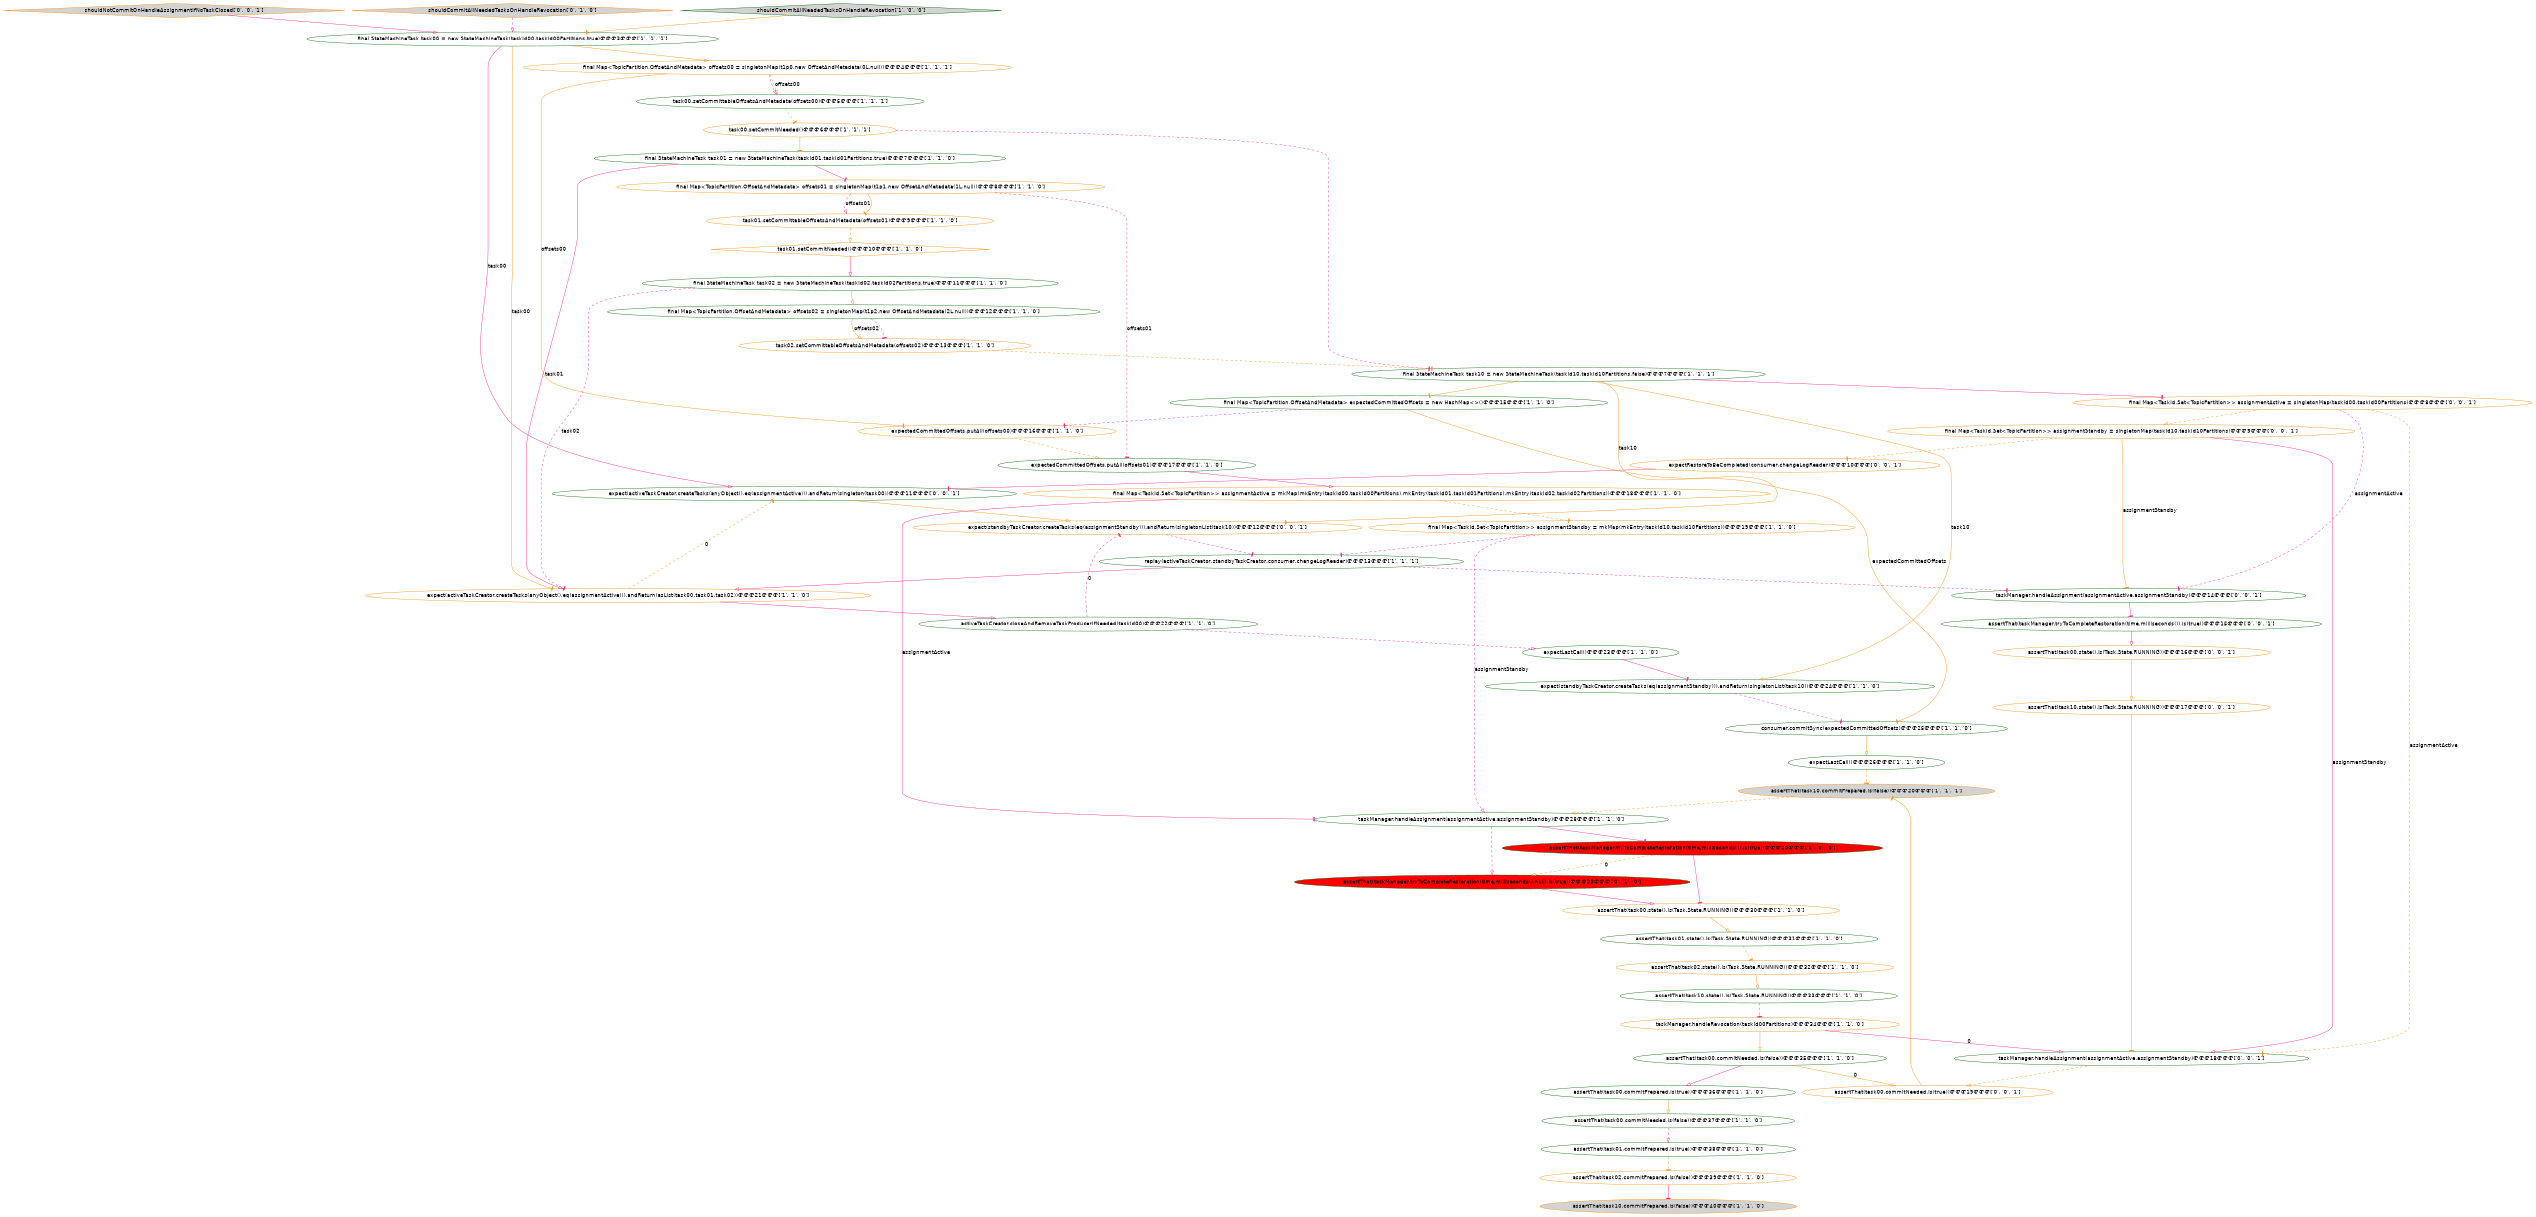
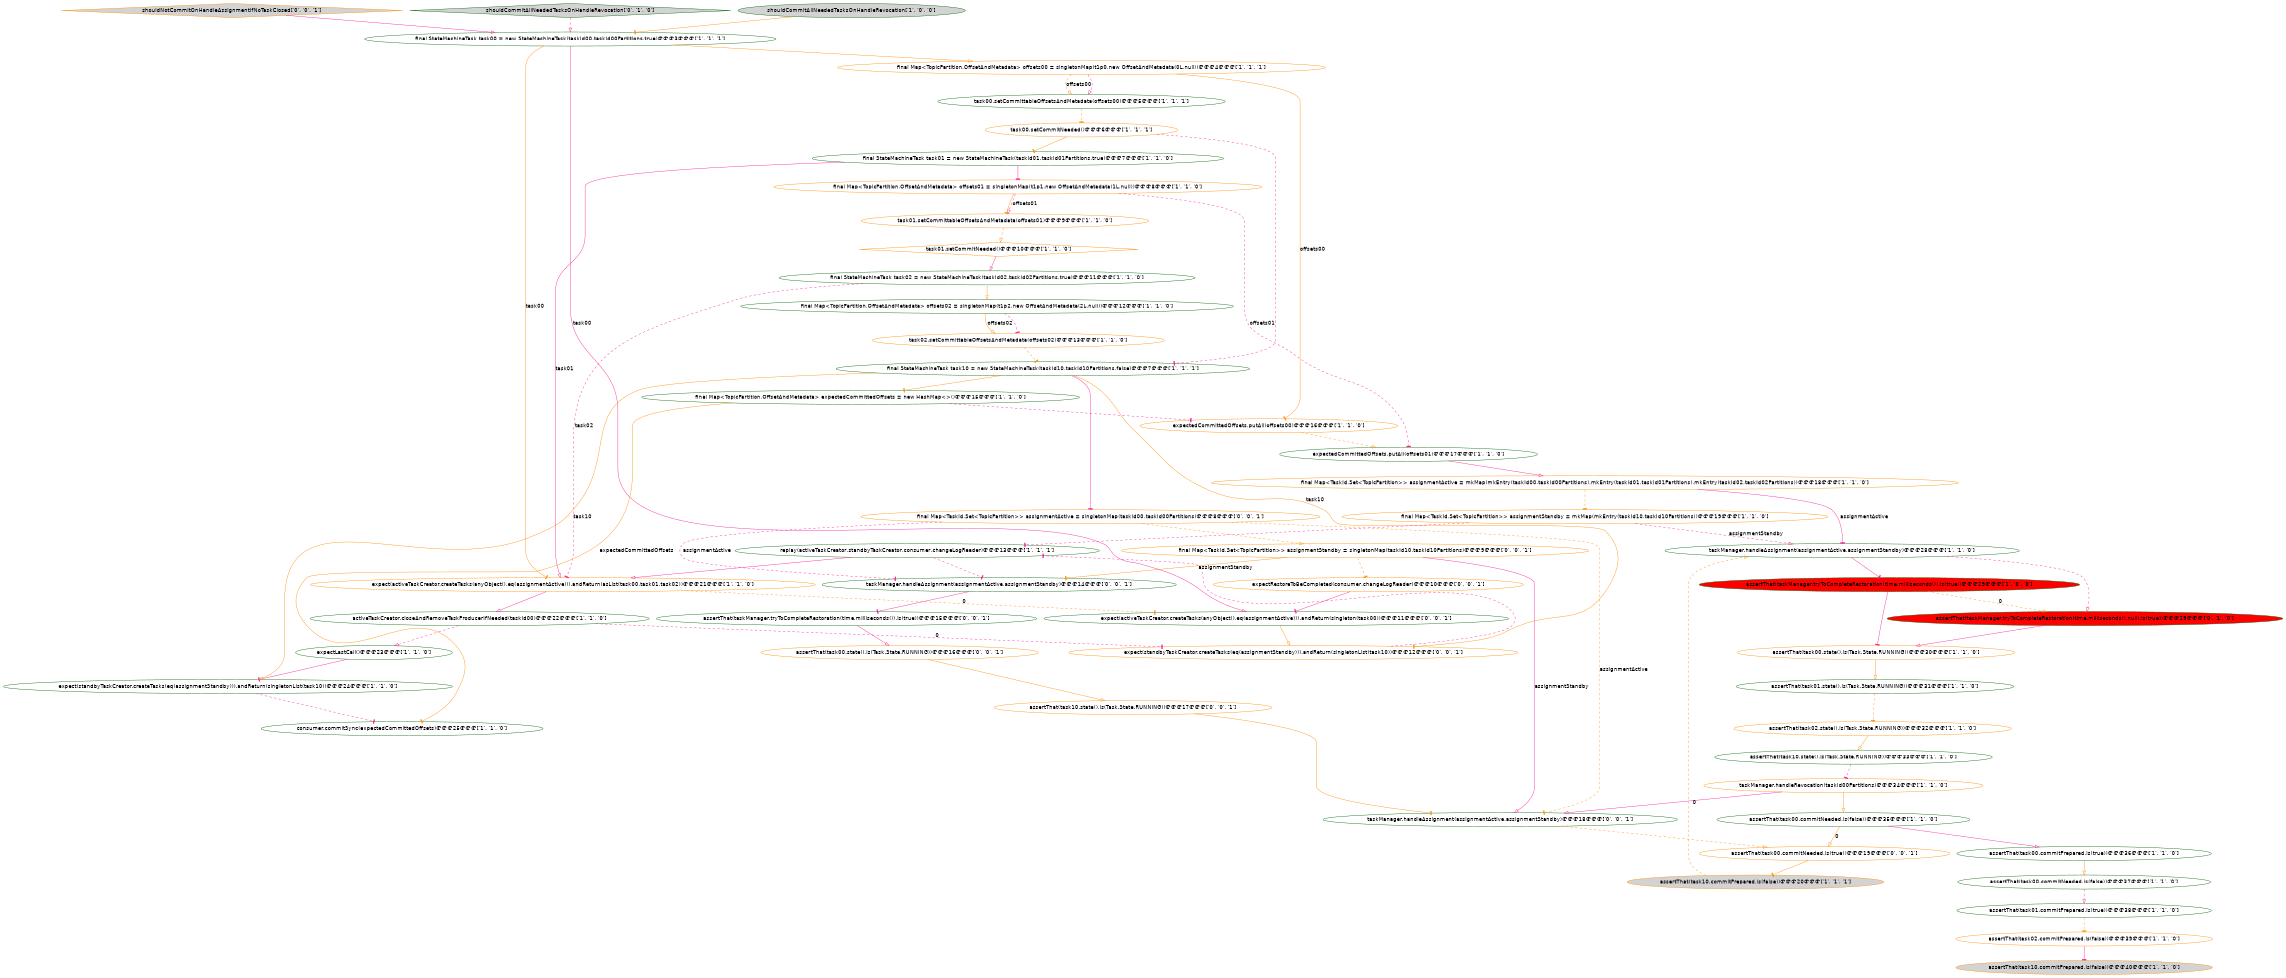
(513, 11) -> (570, 11)
(841, 11) -> (852, 11)
(1867, 763) -> none
